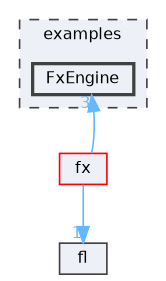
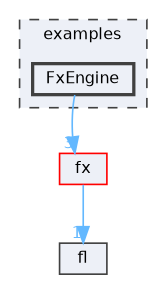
(94, 132) -> (72, 118)
